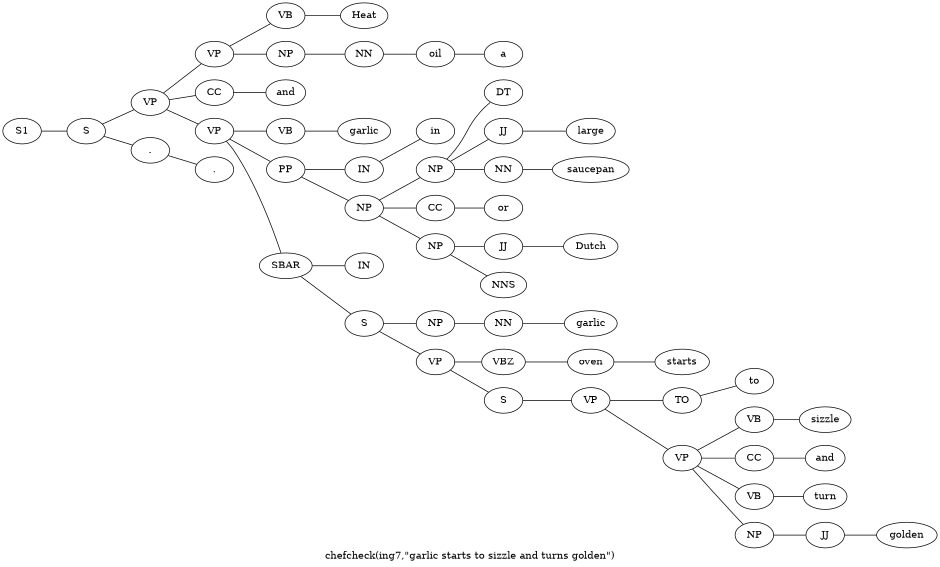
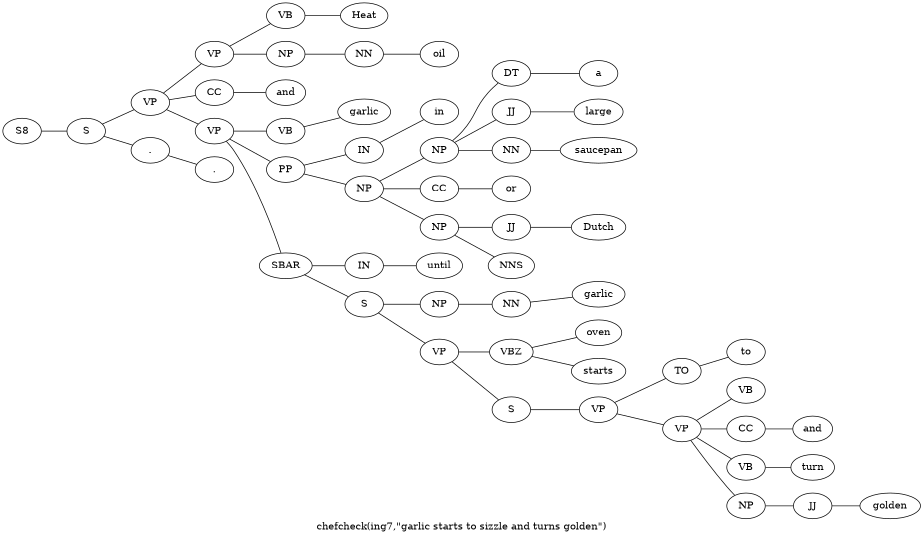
(469, 54) -> (555, 73)
(22, 131) -> (22, 131)
none -> (439, 266)
(634, 362) -> (553, 361)
(825, 420) -> none
